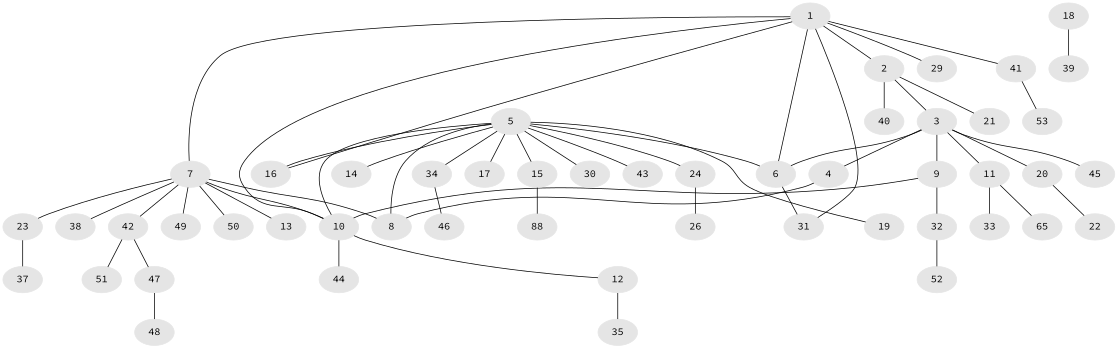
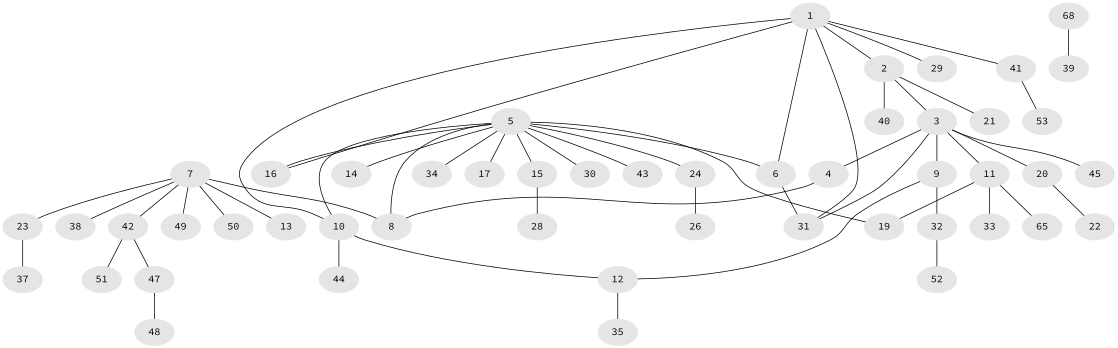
(1069, 16) -> (1069, 16)
(447, 24) -> none
(863, 147) -> (881, 186)
(635, 190) -> (789, 256)
(244, 195) -> none
none -> (942, 198)
(444, 227) -> none
(537, 227) -> (537, 227)
